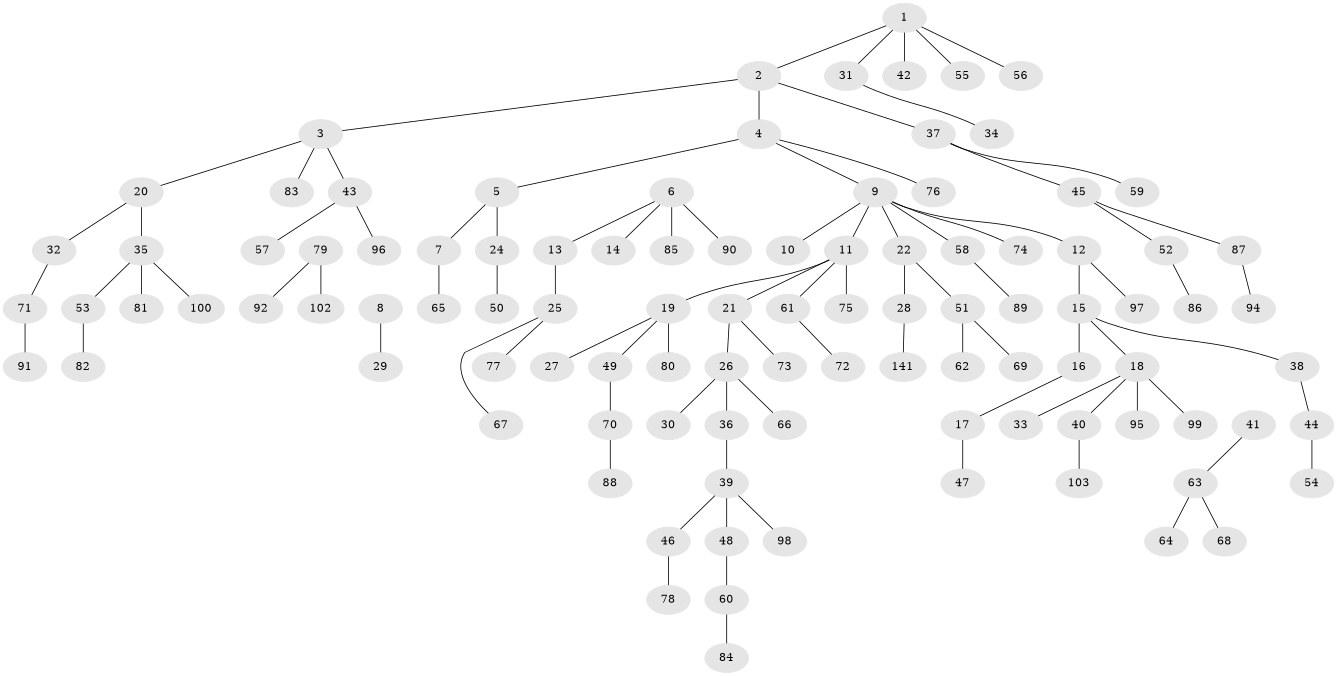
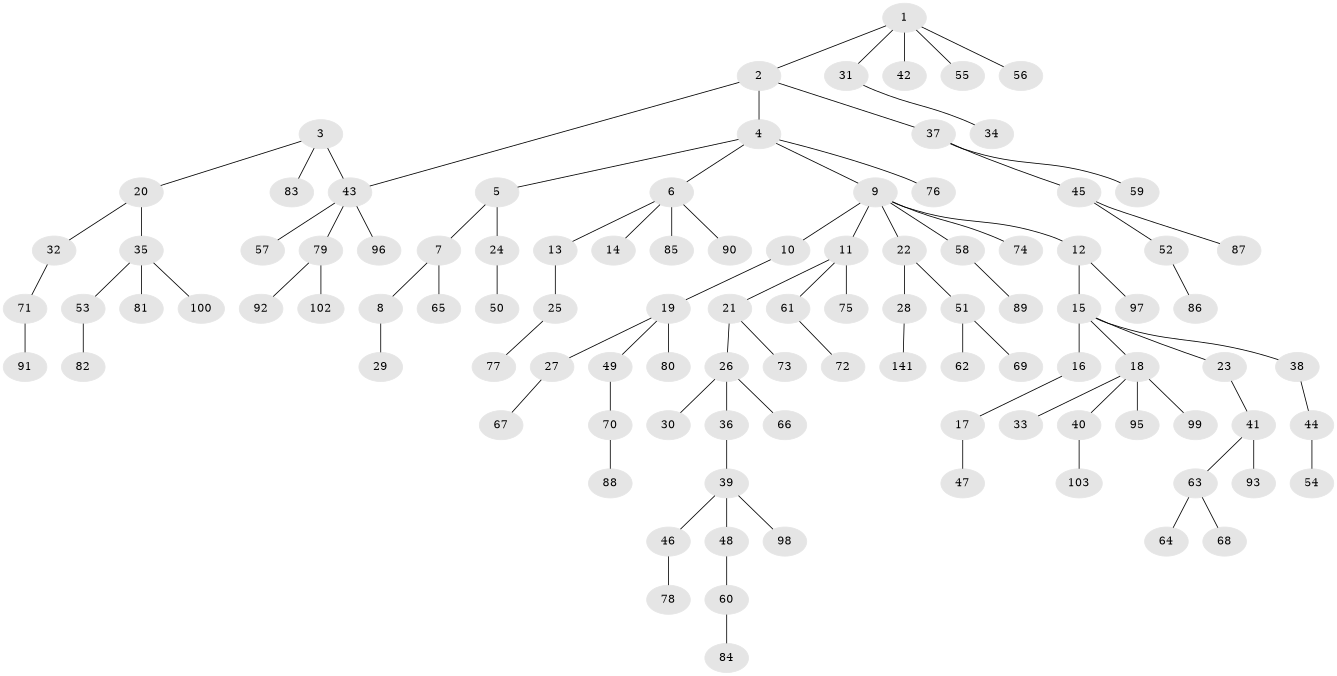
(540, 105) -> (555, 134)
none -> (715, 163)
none -> (335, 222)
none -> (410, 280)
(758, 280) -> (728, 280)
(1254, 309) -> none
(470, 350) -> (527, 396)
none -> (1225, 367)
none -> (1254, 483)
